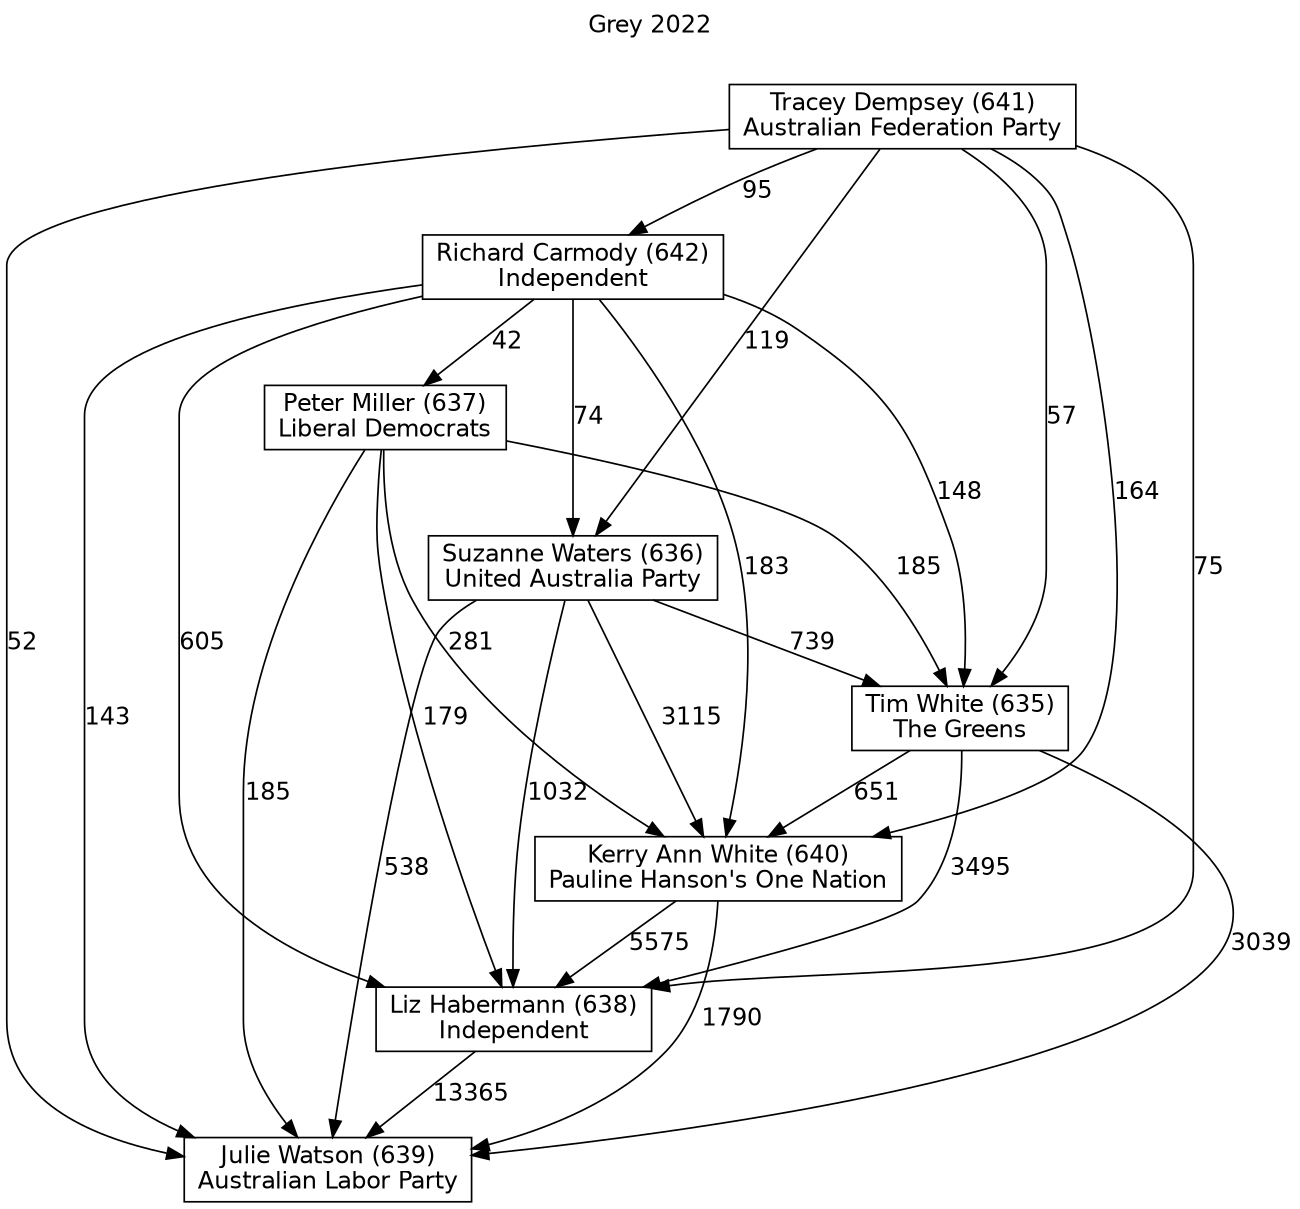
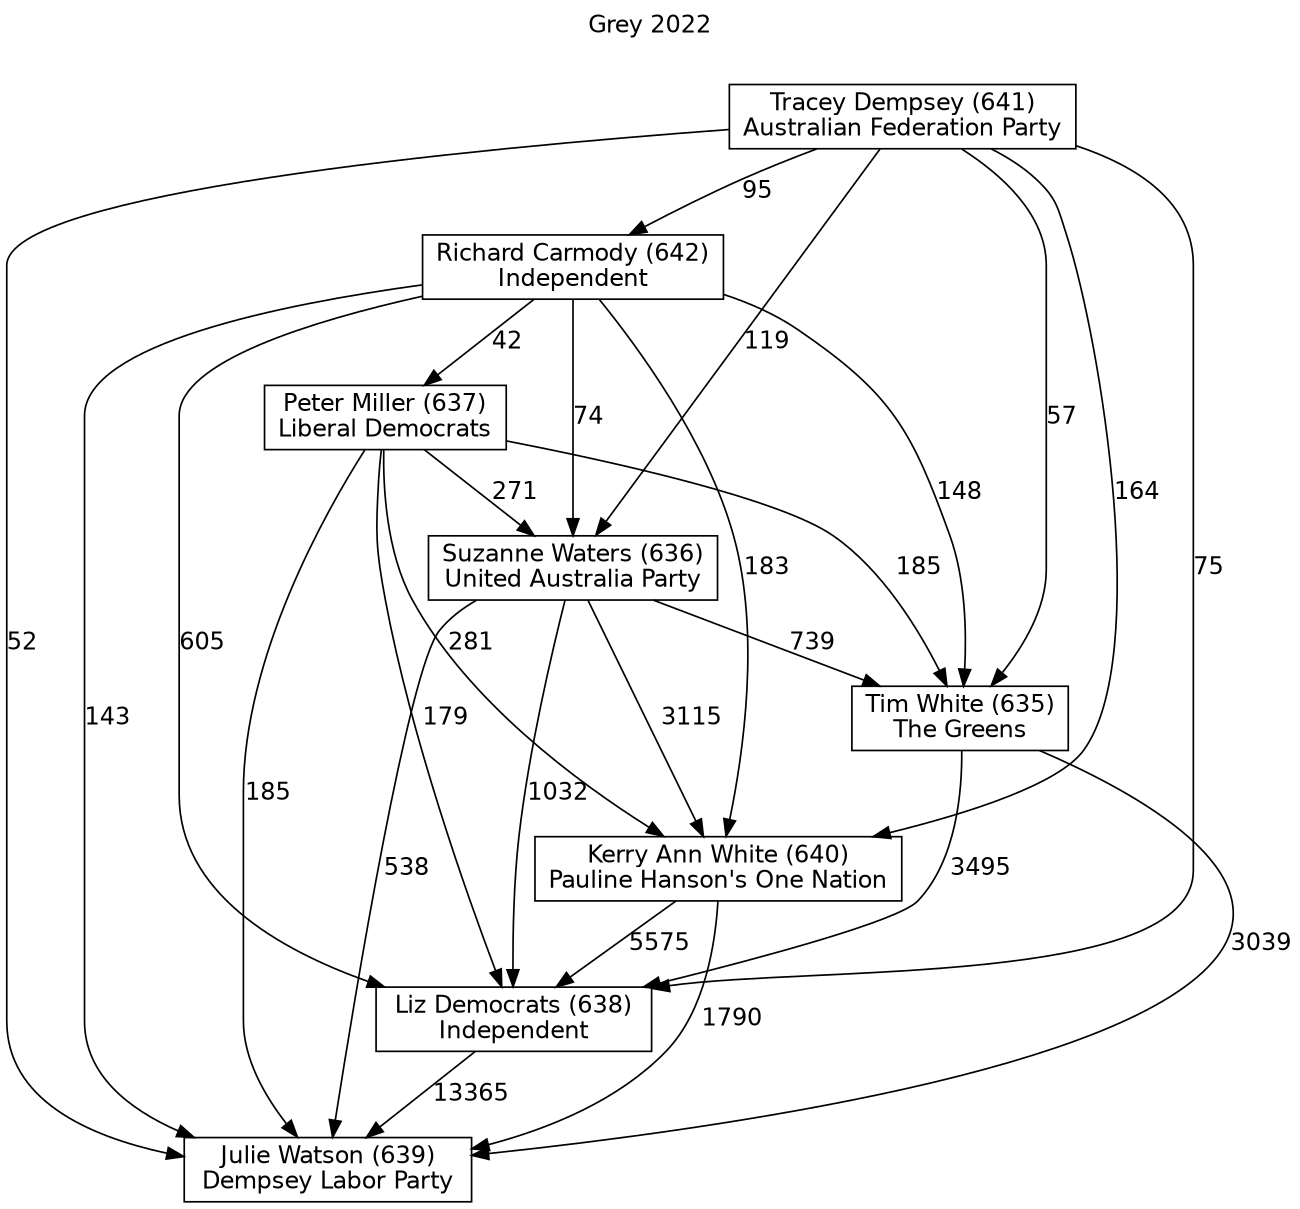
none -> (472, 487)
(847, 789) -> none
(514, 1019) -> (514, 1019)
(328, 1170) -> (328, 1170)
